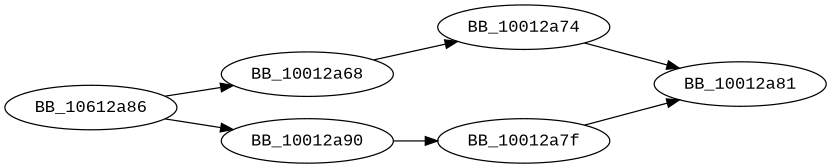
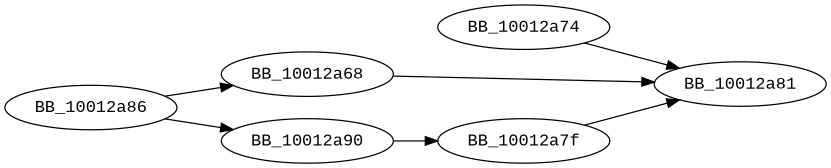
(410, 52) -> (517, 79)
(91, 108) -> (91, 108)
